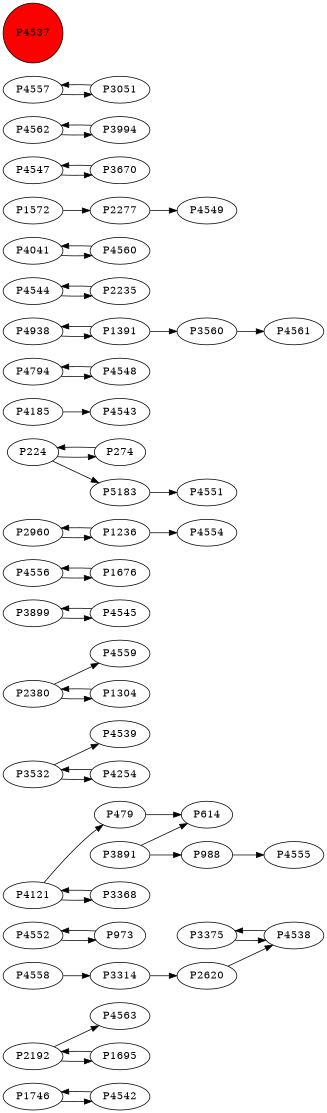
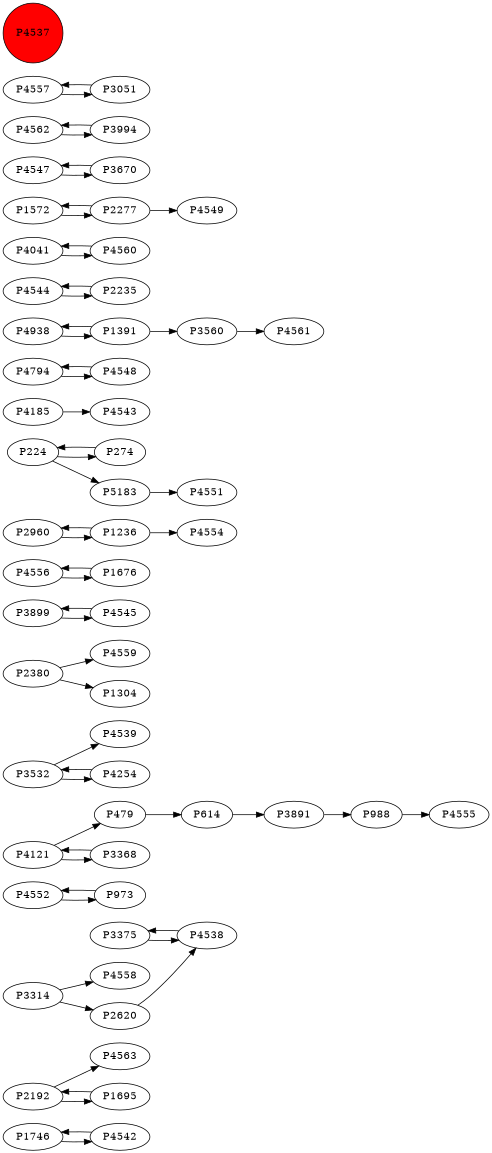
none -> (80, 206)
(80, 689) -> none
(161, 836) -> (244, 815)
(73, 976) -> (73, 987)
